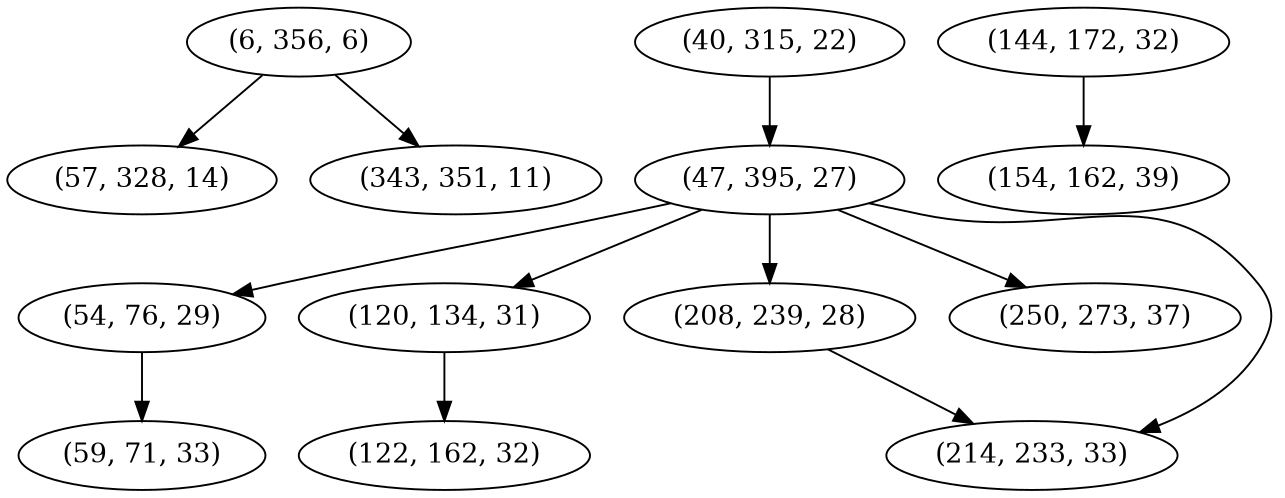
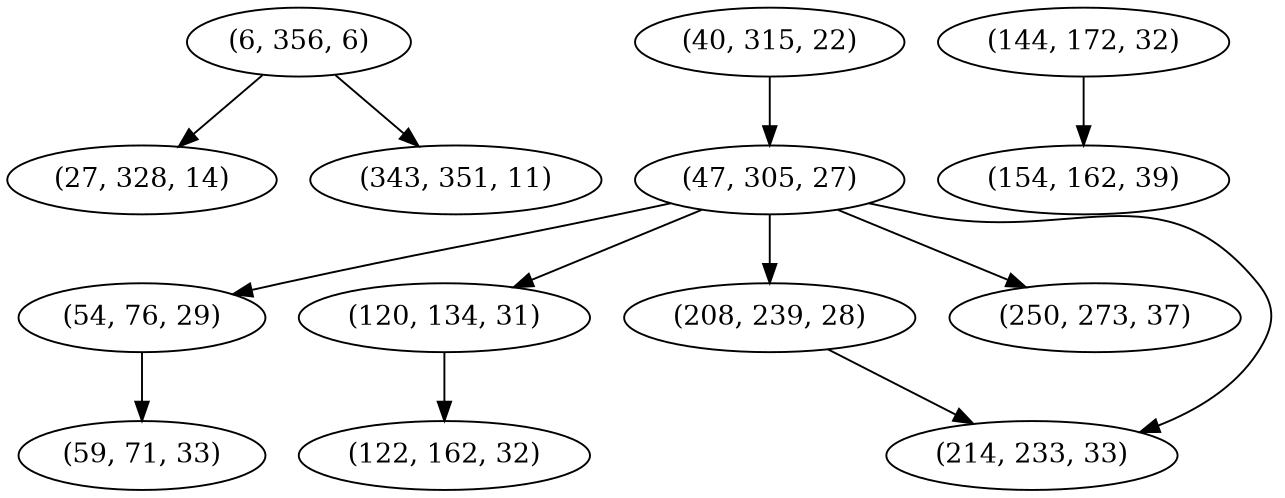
(142, 180) -> (142, 180)
(770, 180) -> (770, 180)
